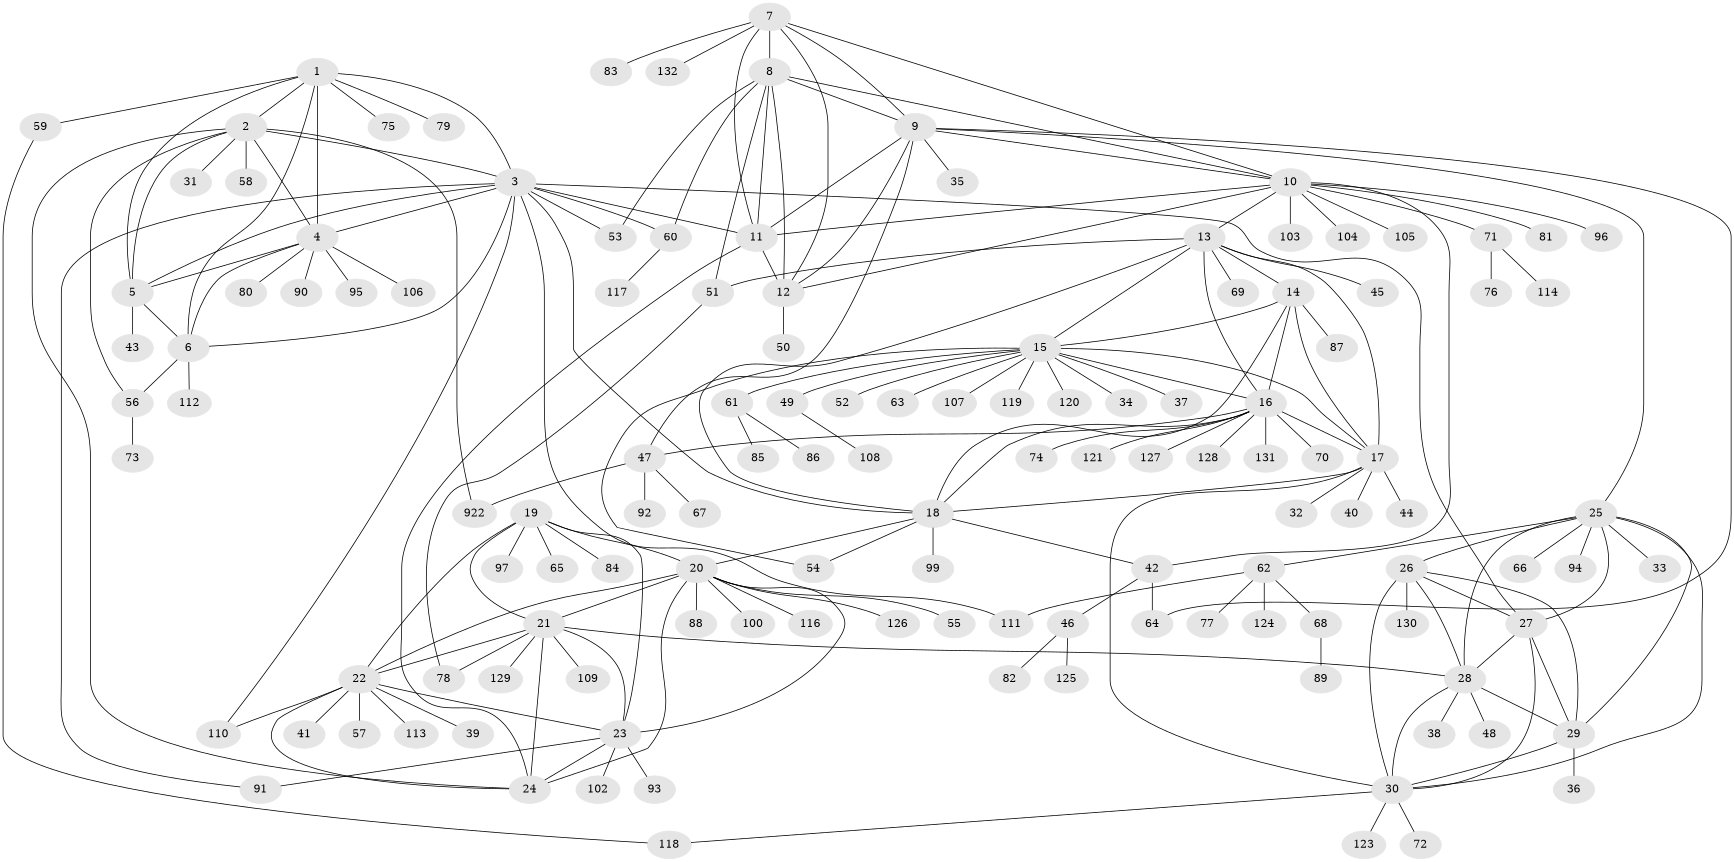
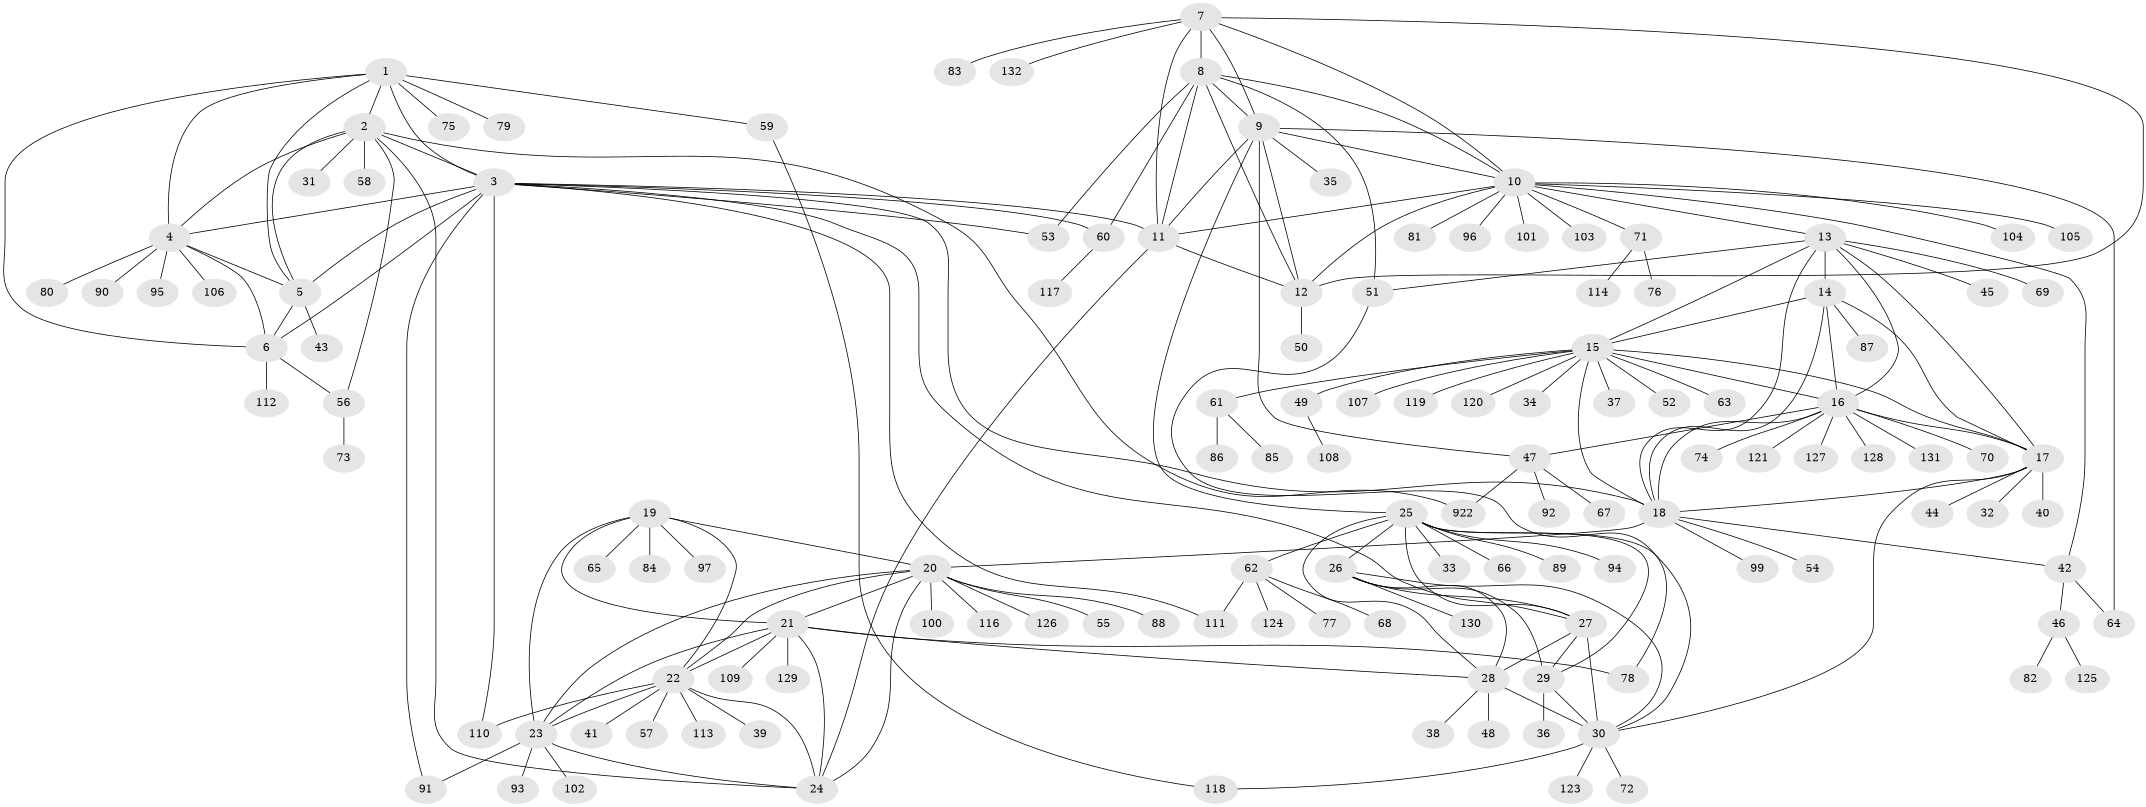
none -> (1527, 238)
(677, 399) -> (1580, 444)
(1321, 652) -> (1502, 545)
(1519, 707) -> none
